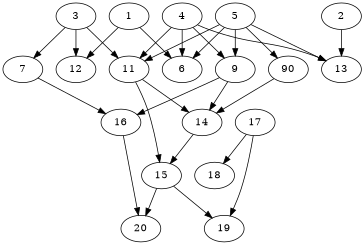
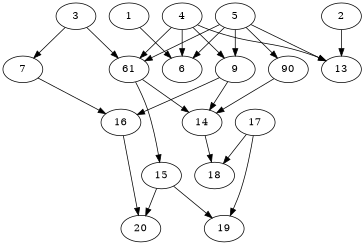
(76, 69) -> none
(129, 69) -> (129, 69)
(184, 146) -> (207, 145)
